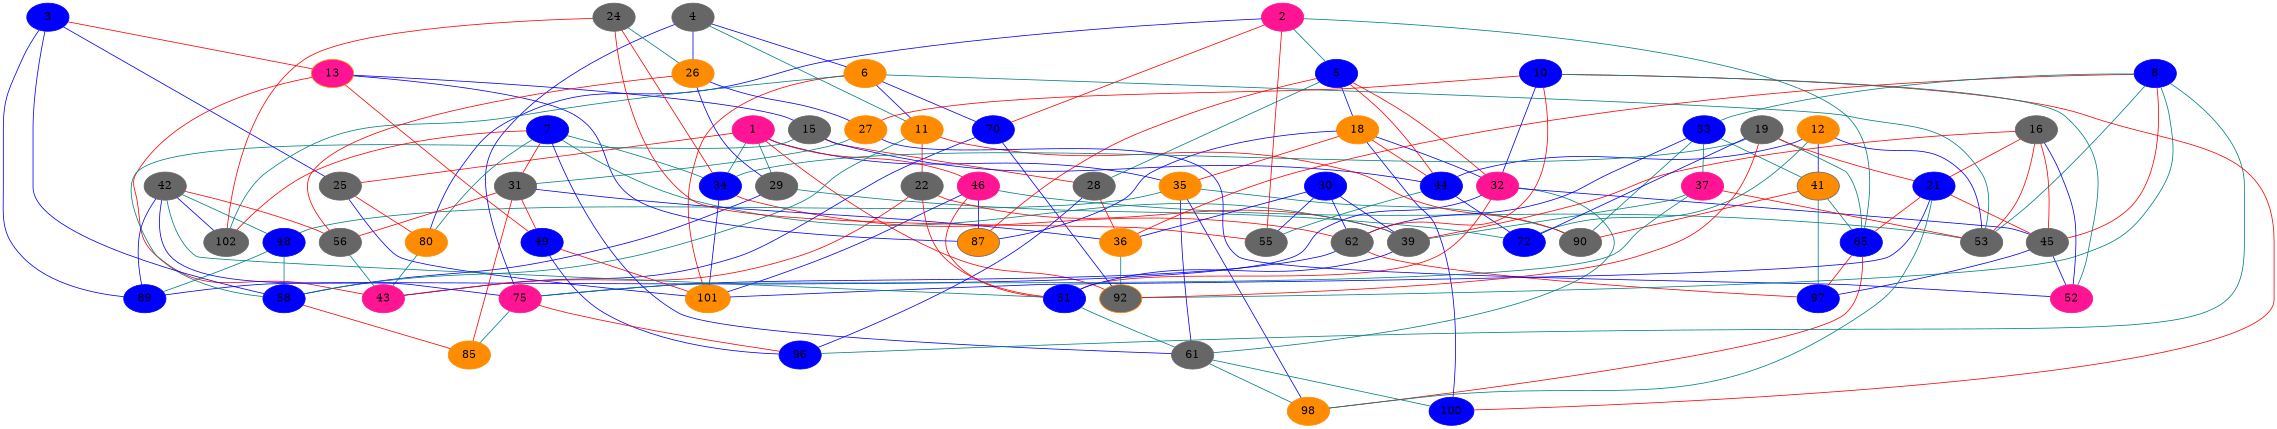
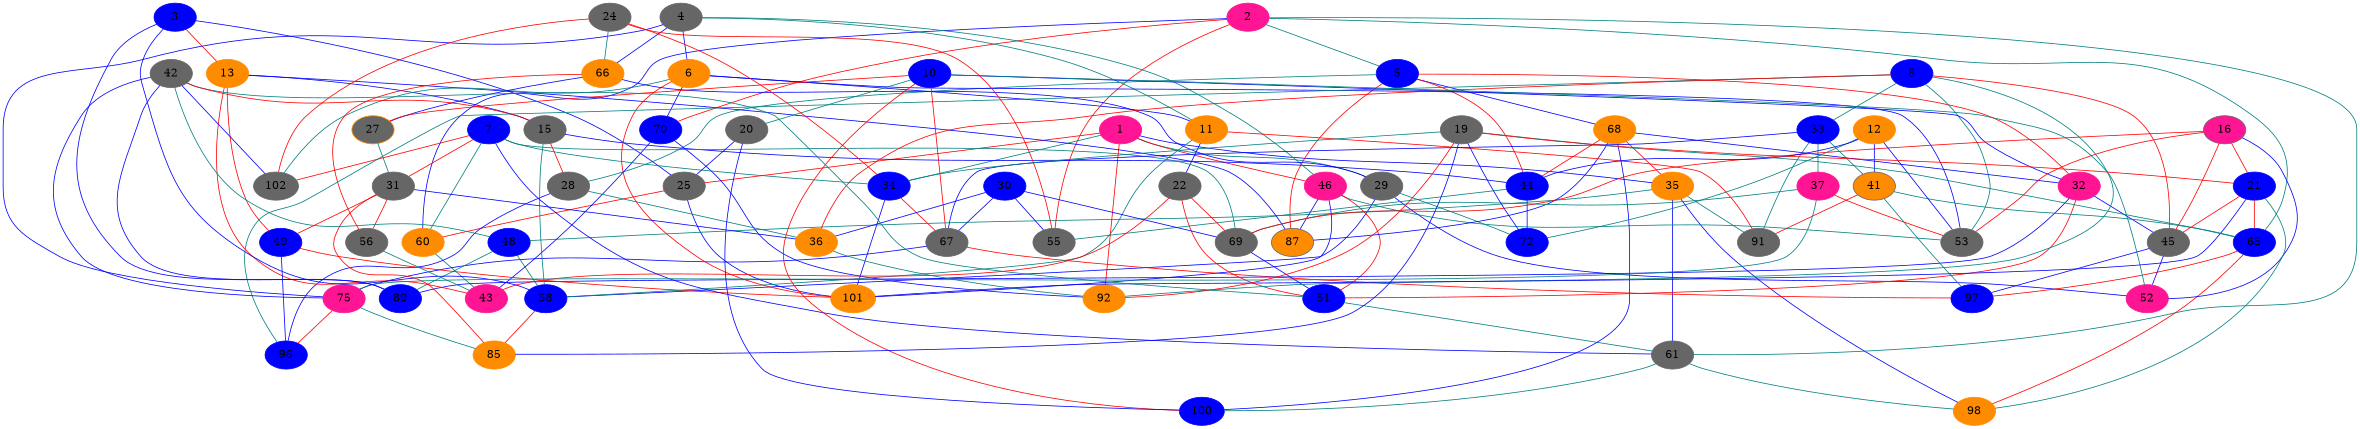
none -> (1040, 45)
(333, 74) -> (228, 74)
(693, 74) -> (603, 74)
(1471, 96) -> (1173, 89)
none -> (747, 130)
(866, 130) -> (373, 130)
(1358, 130) -> (1615, 130)
(2036, 130) -> (2225, 130)
(922, 158) -> (1193, 158)
(248, 208) -> (341, 102)
(1107, 214) -> (682, 212)
(426, 242) -> (423, 242)
(1352, 242) -> (947, 242)
(1409, 242) -> (1236, 242)
(1581, 242) -> (1759, 242)
(1246, 258) -> (1565, 269)
(1121, 299) -> (1104, 299)
(1483, 313) -> (2228, 69)
none -> (1037, 346)
